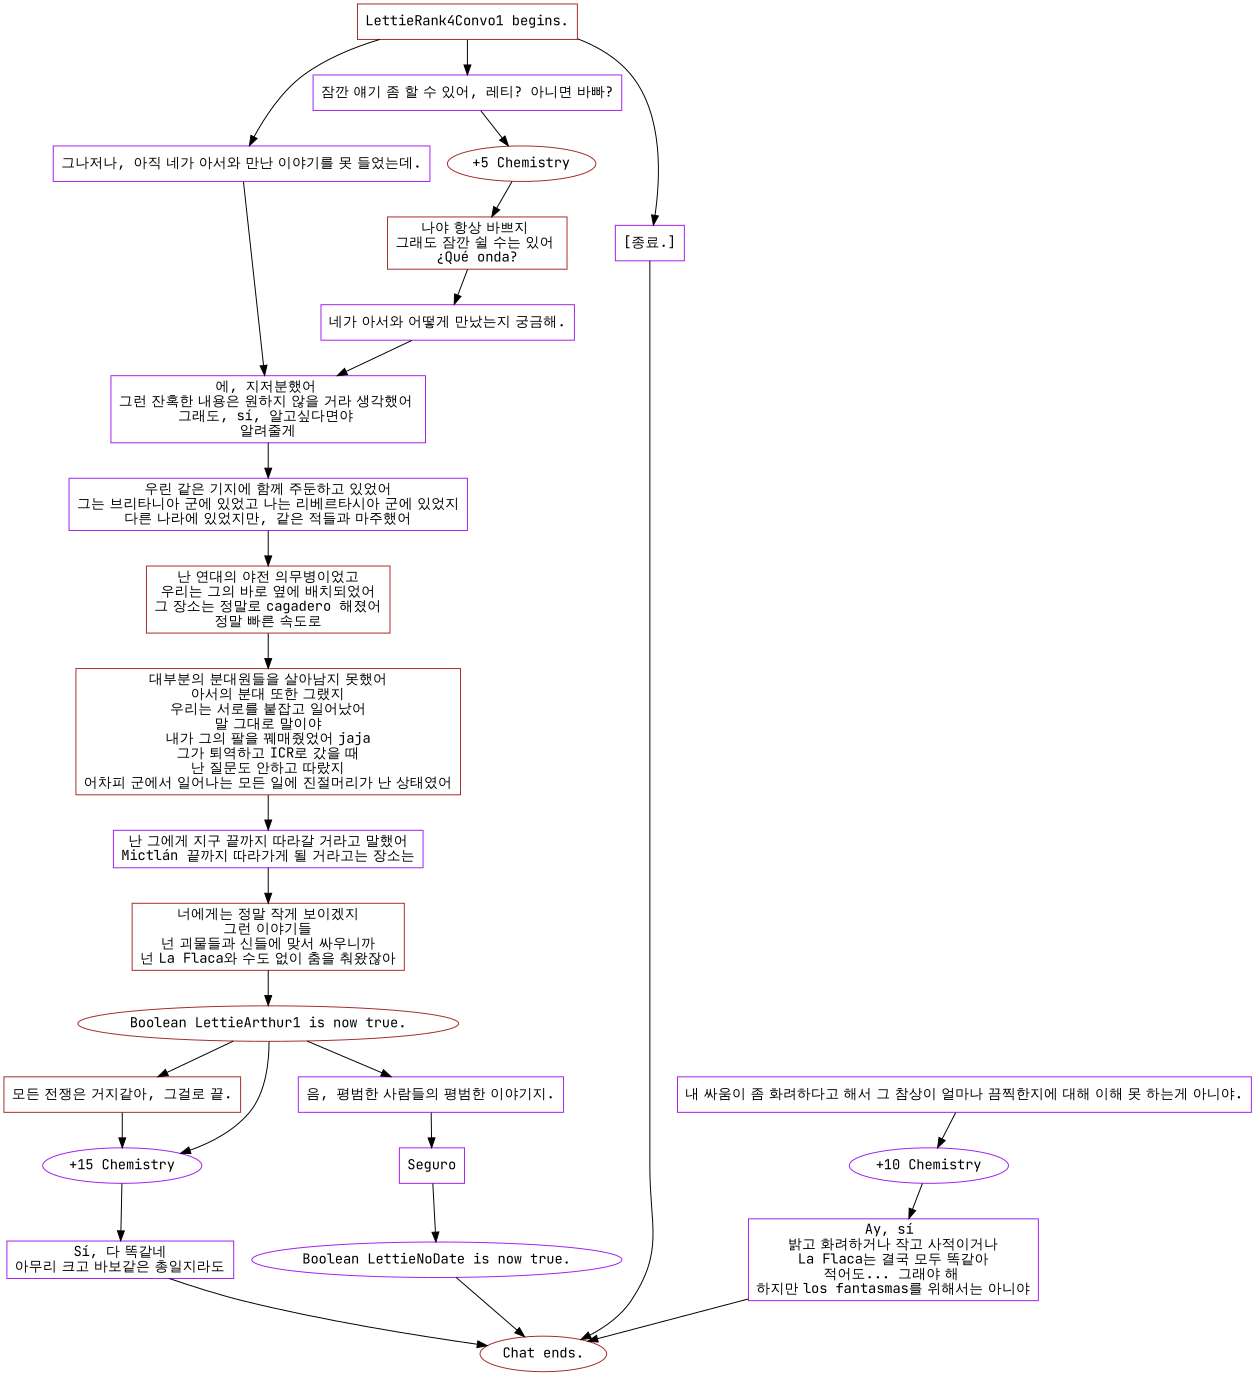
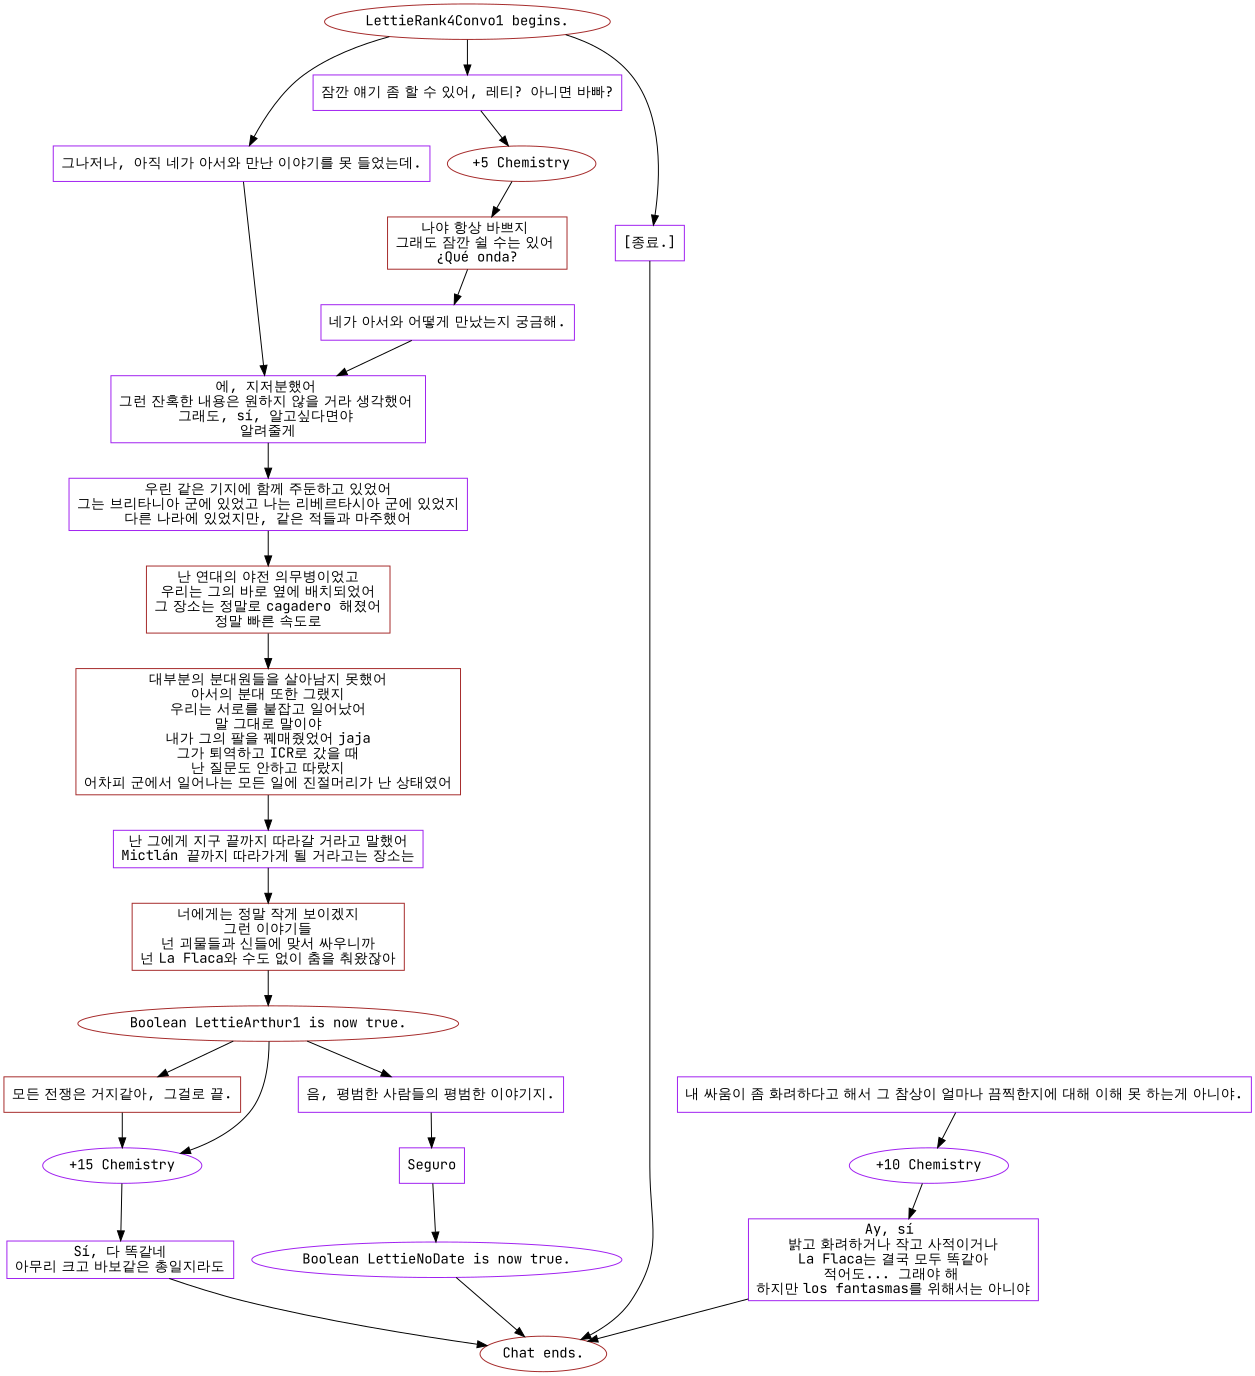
(467, 22) -> (467, 22)
